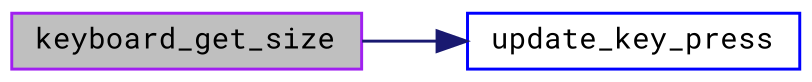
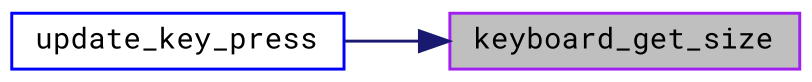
(399, 41) -> (382, 41)
